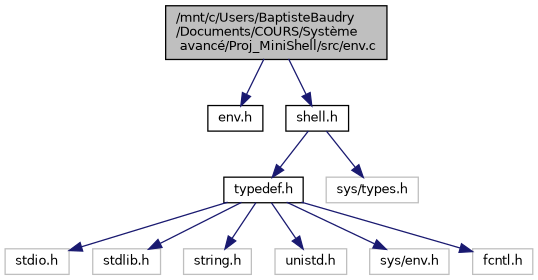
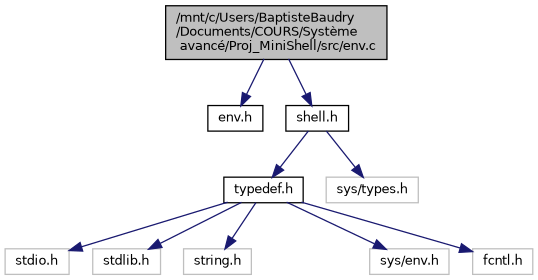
(311, 262) -> none
